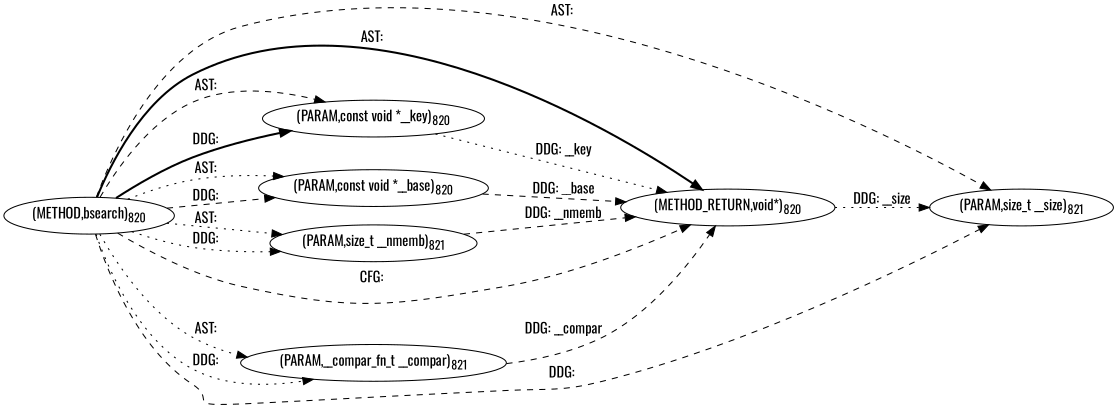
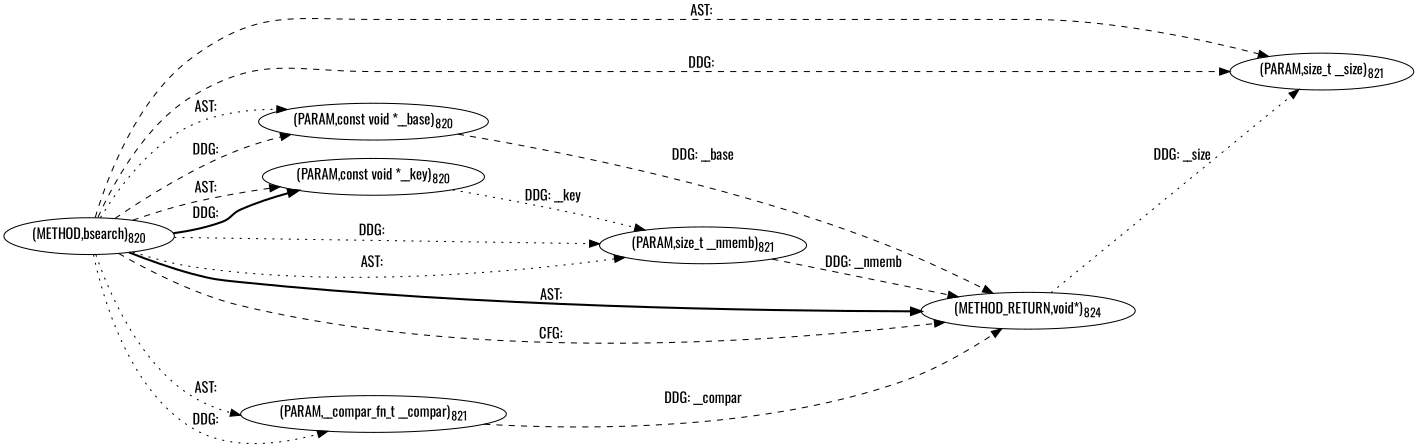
(546, 162) -> (544, 207)
(793, 206) -> (1093, 309)
